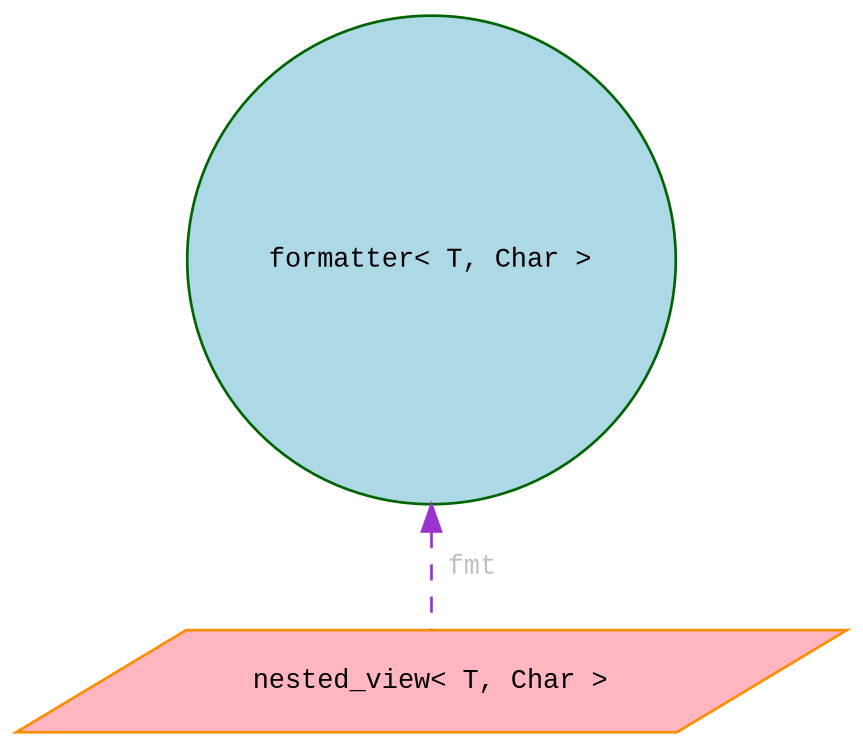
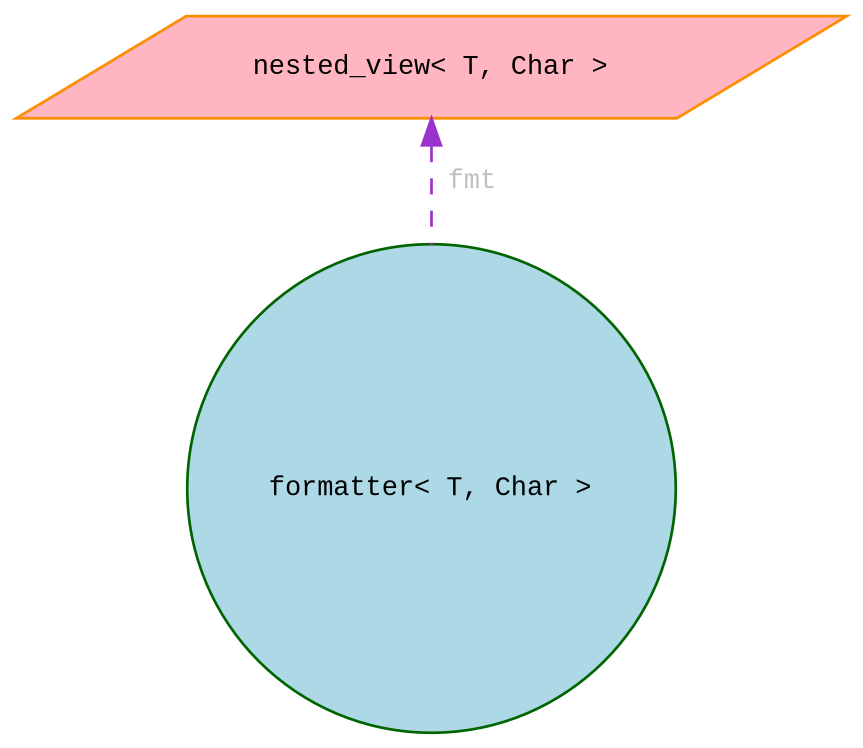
(432, 581) -> (432, 195)
